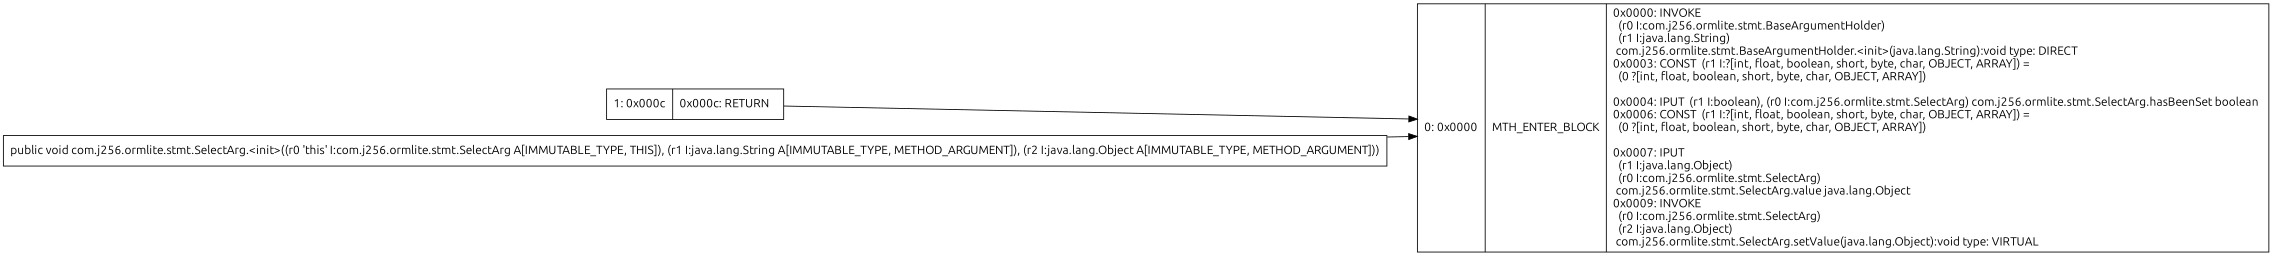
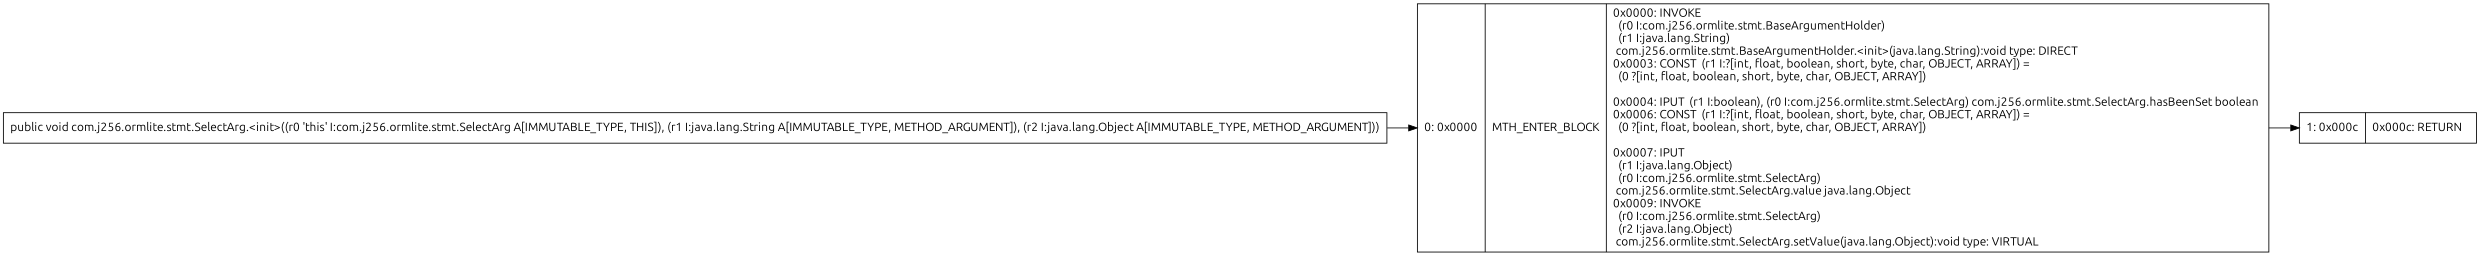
(1096, 112) -> (2280, 128)
